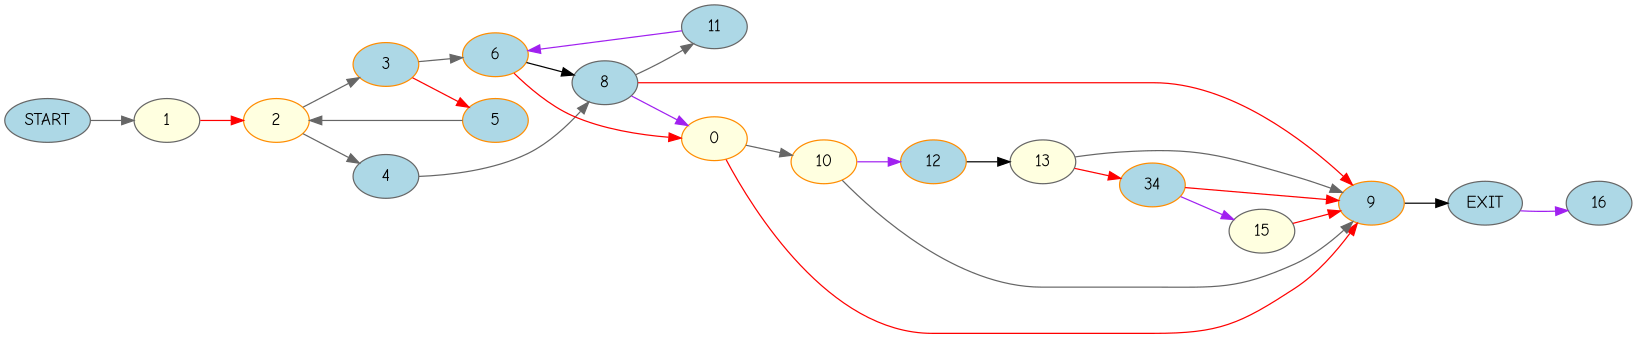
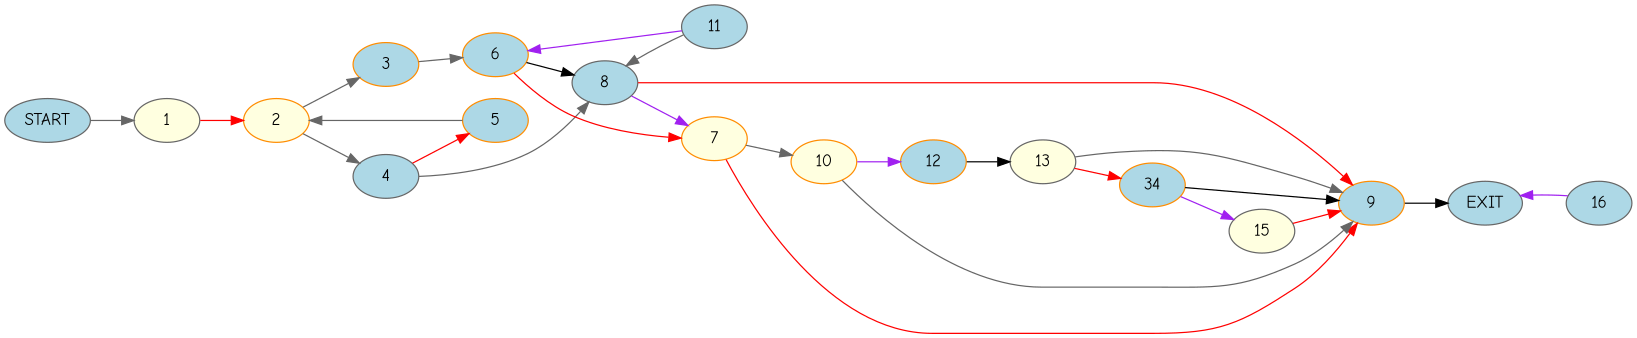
(660, 63) -> (660, 46)
(435, 90) -> (435, 151)
(714, 139) -> (714, 139)
(1256, 194) -> (1256, 194)
(1538, 211) -> (1550, 195)
